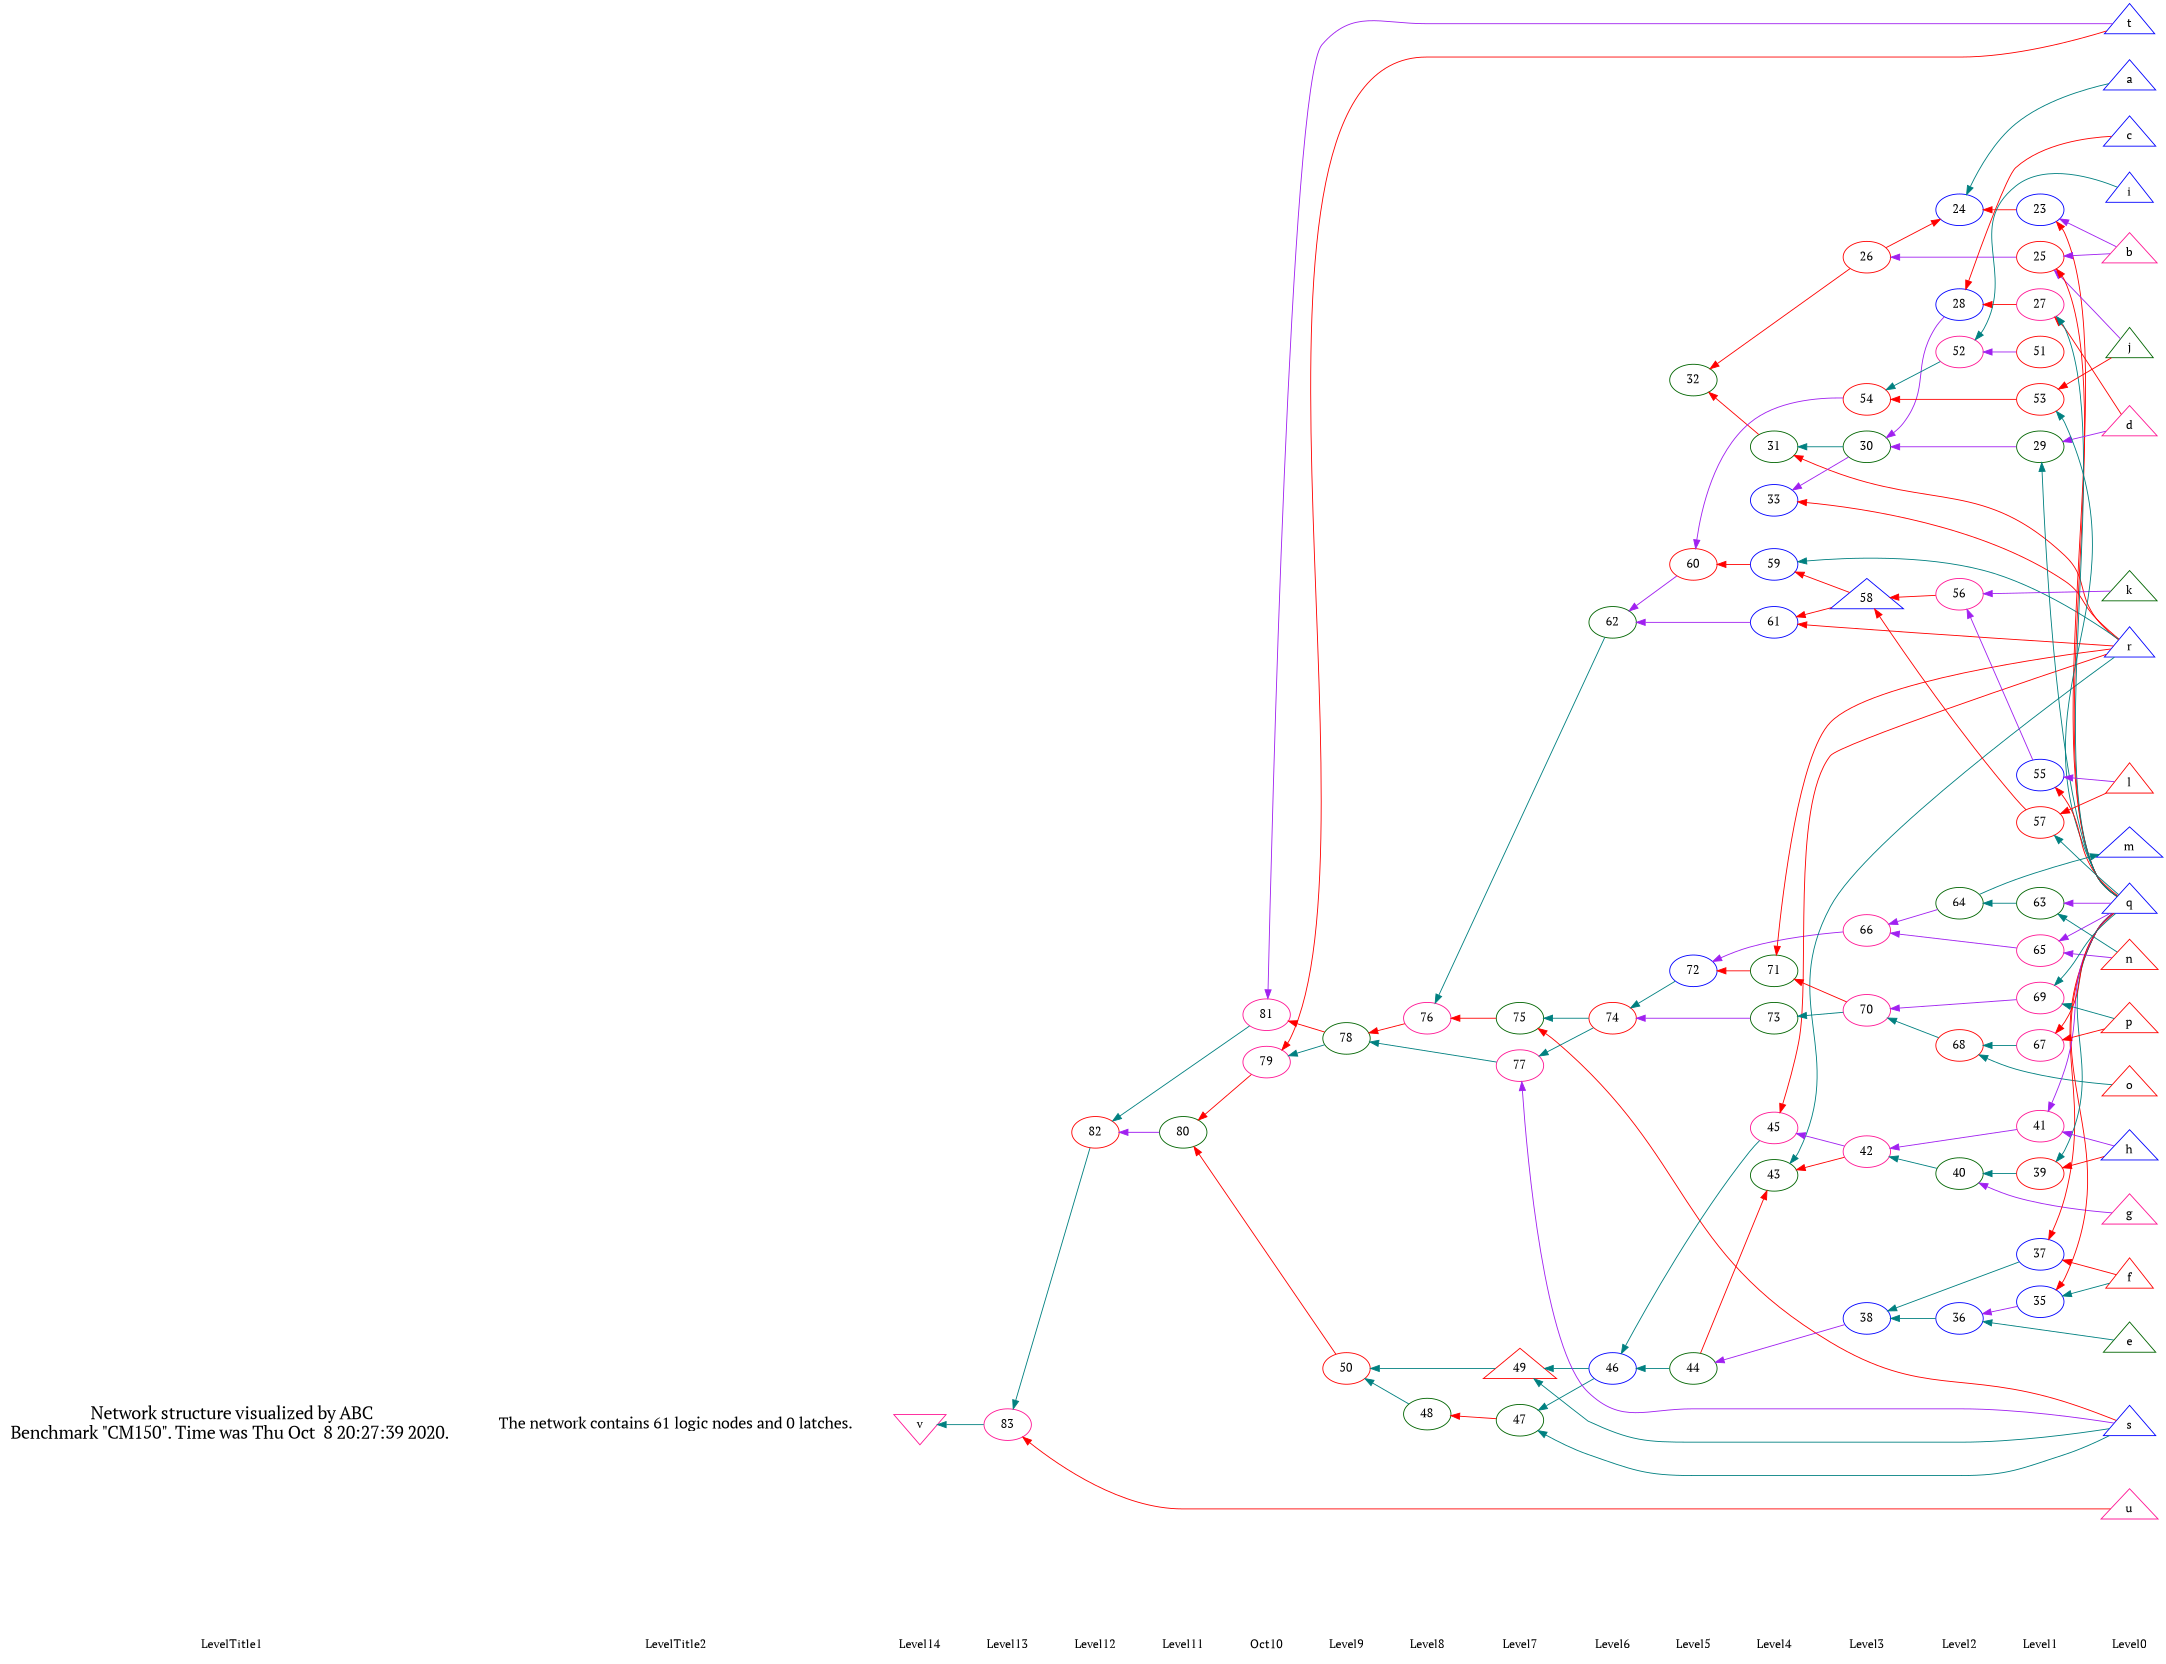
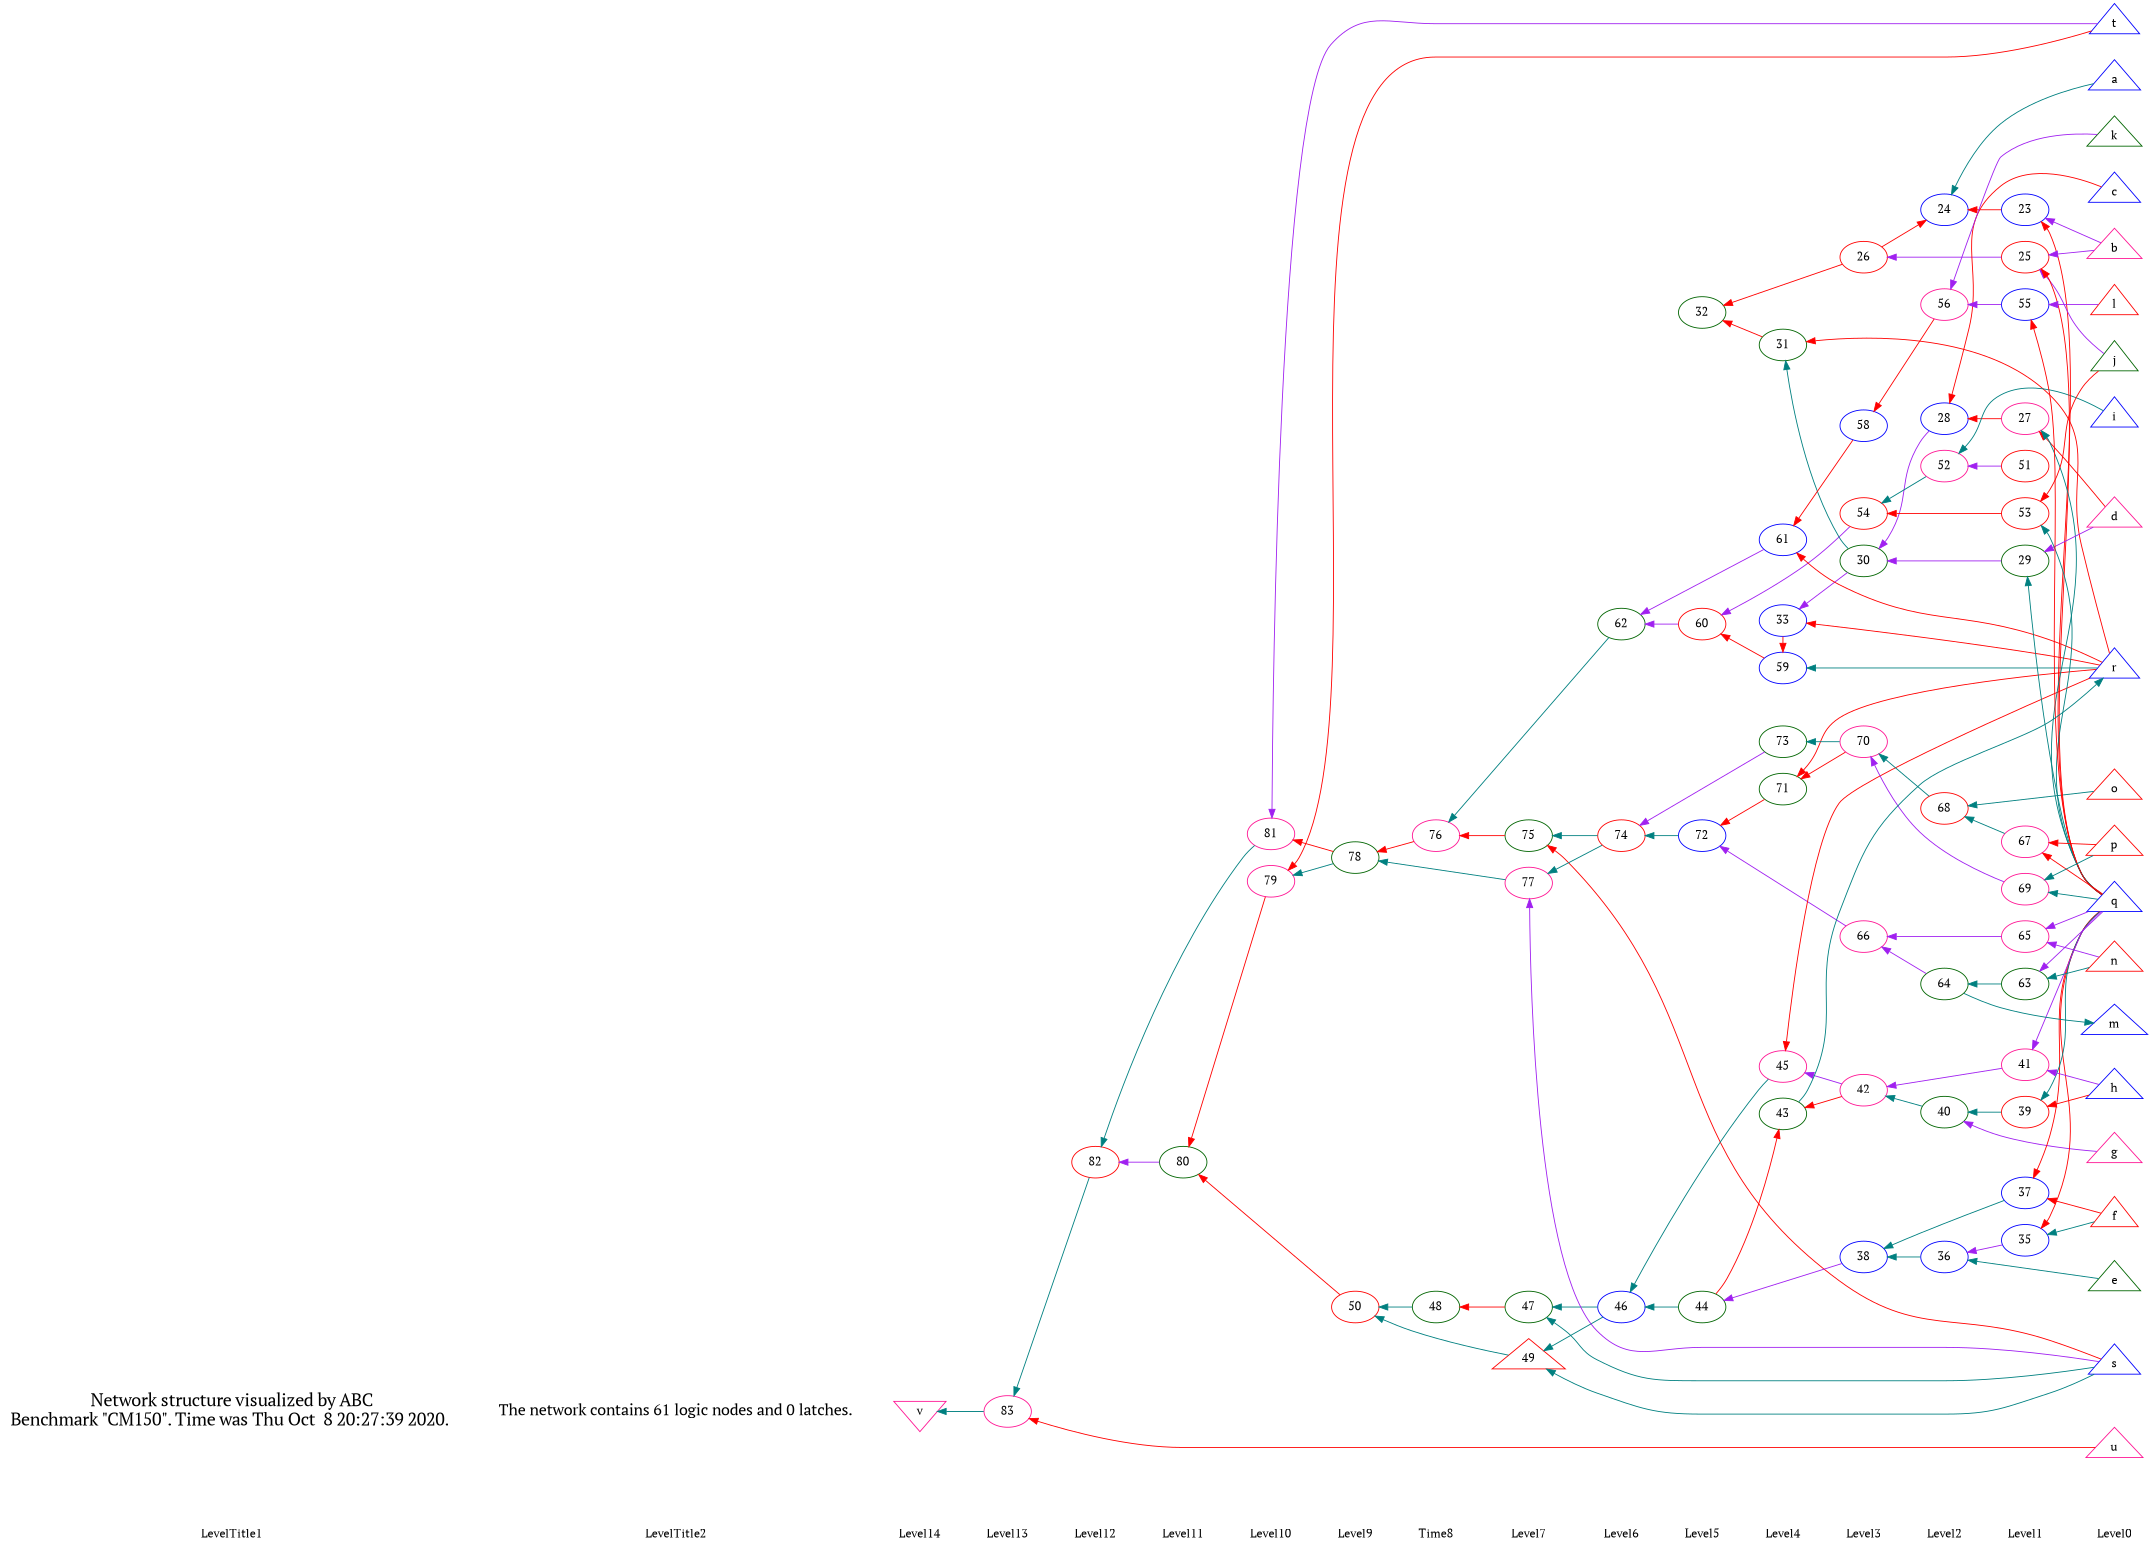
(1827, 584) -> (1783, 640)
(1867, 599) -> (1864, 426)
(2040, 822) -> none
(1869, 859) -> (1872, 839)
(1267, 1645) -> (1271, 1534)
(1427, 1645) -> (1436, 1534)
